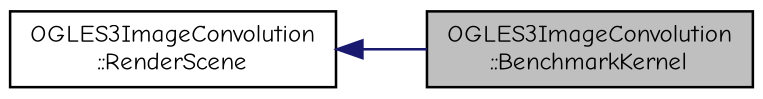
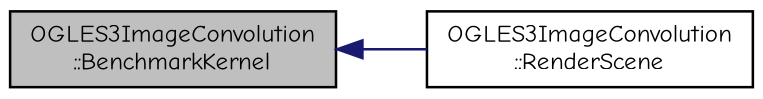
(395, 49) -> (395, 49)
